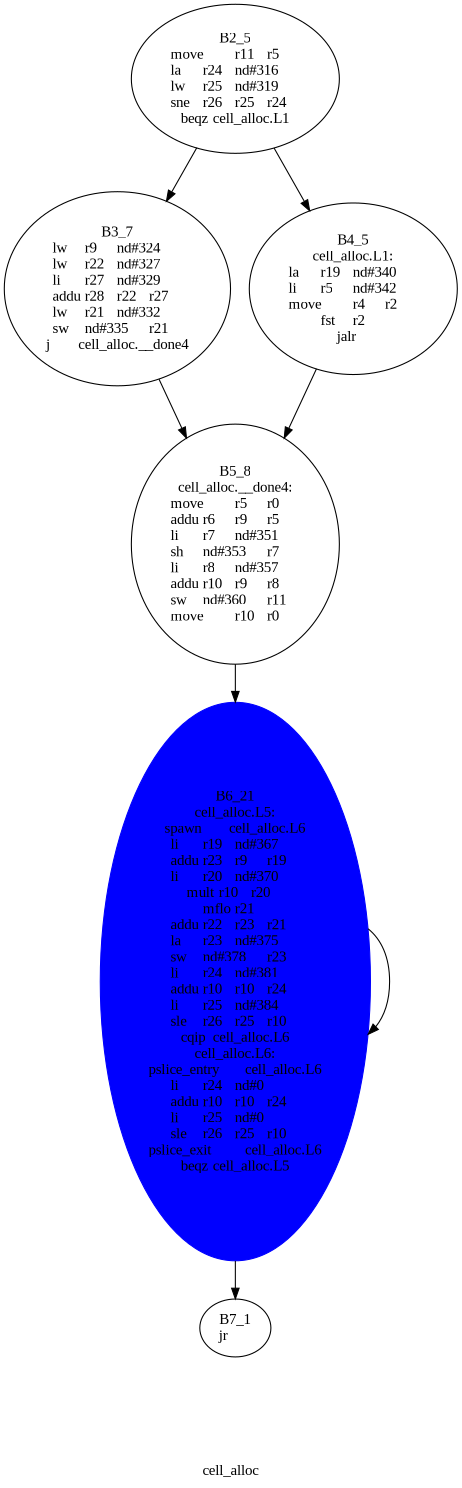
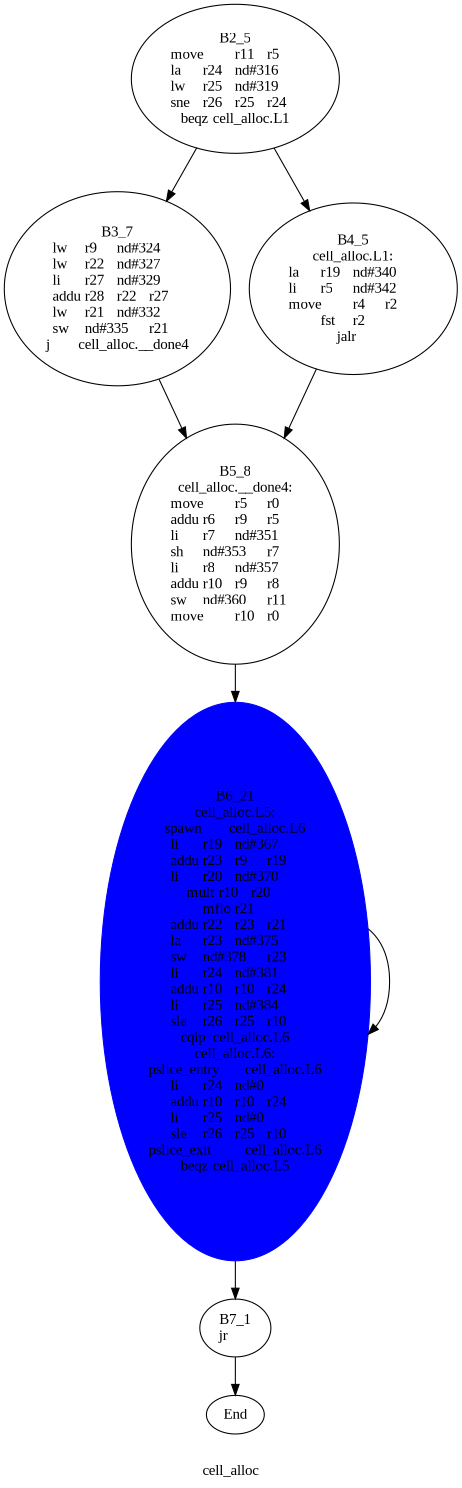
none -> (235, 1415)
